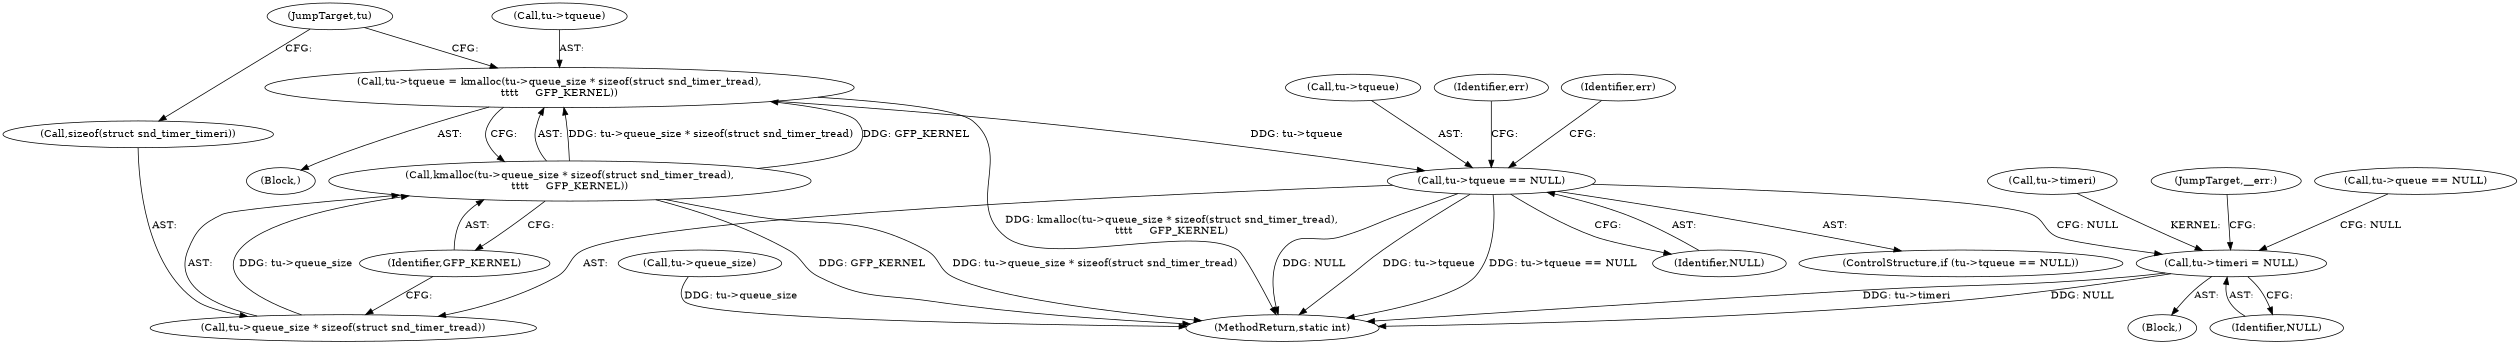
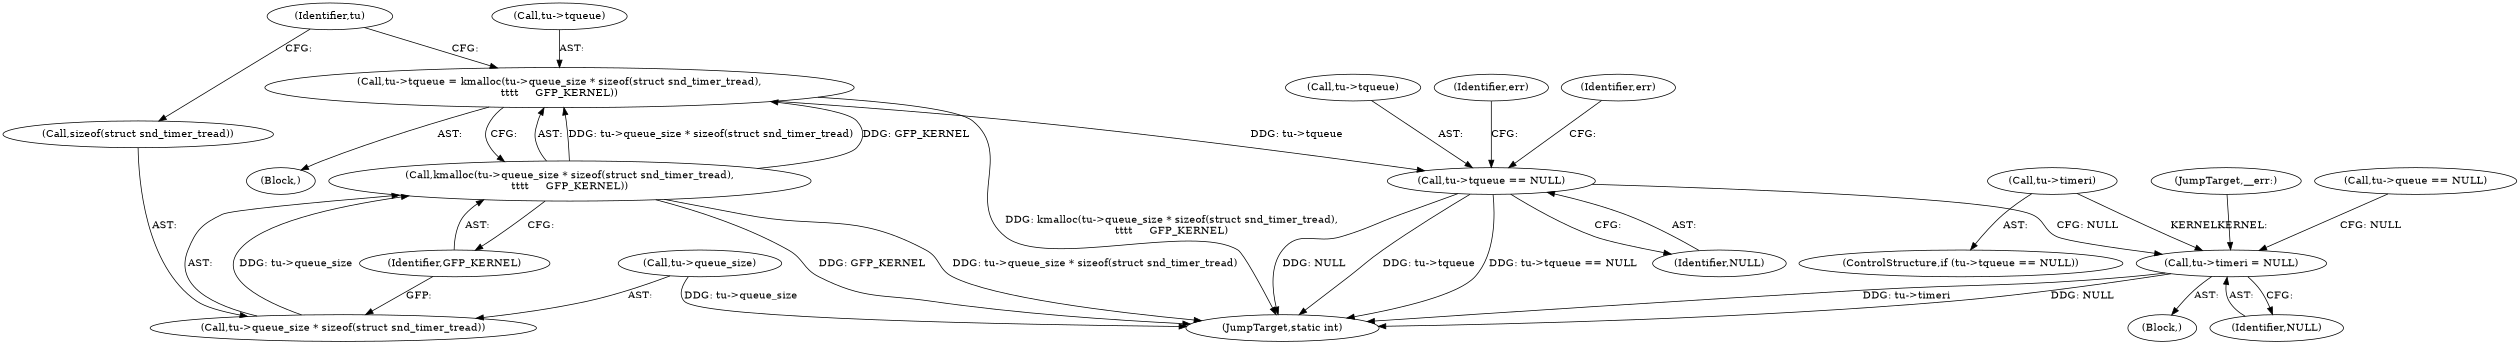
(330, 16) -> (330, 16)
(138, 134) -> (138, 134)
(909, 210) -> (578, 303)
(1726, 218) -> (2001, 216)
(2244, 226) -> (2244, 226)
(421, 296) -> (421, 296)
(1283, 328) -> (1283, 328)
